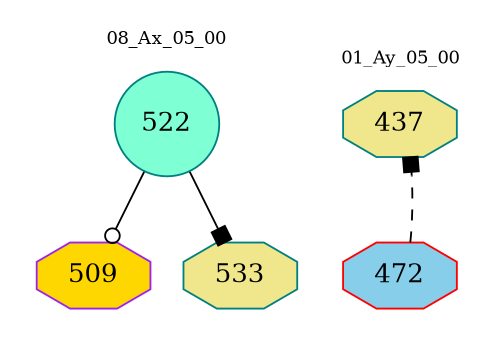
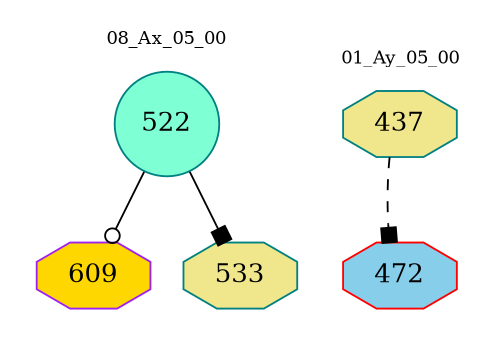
(412, 209) -> (388, 191)
(94, 276) -> (94, 276)
